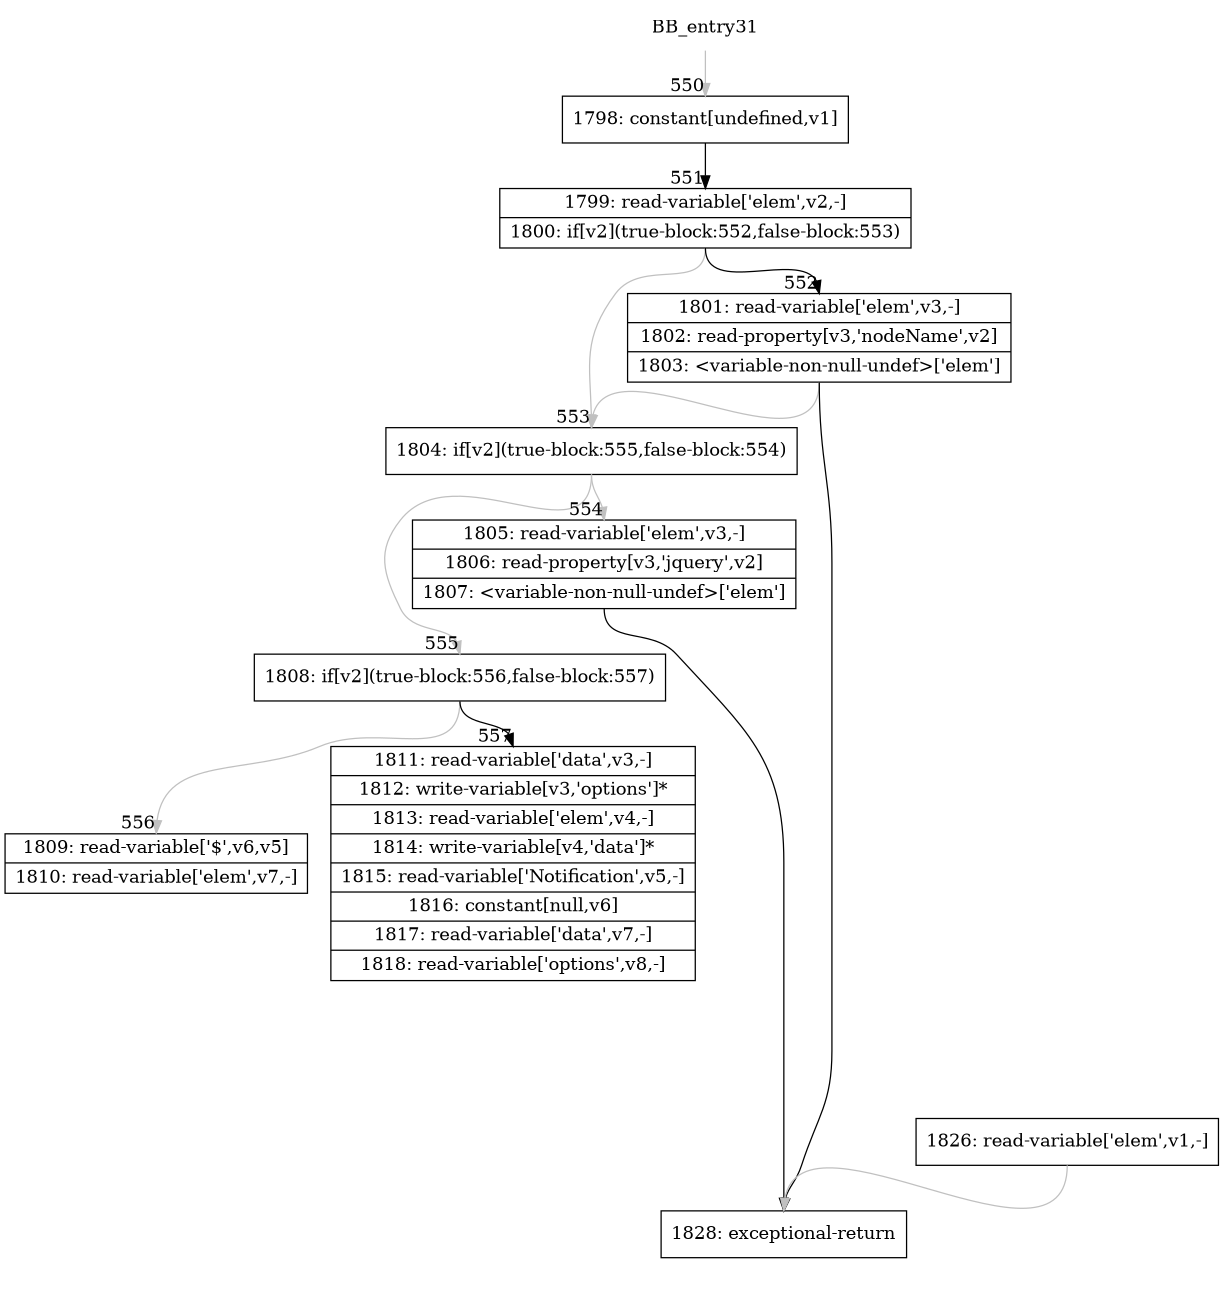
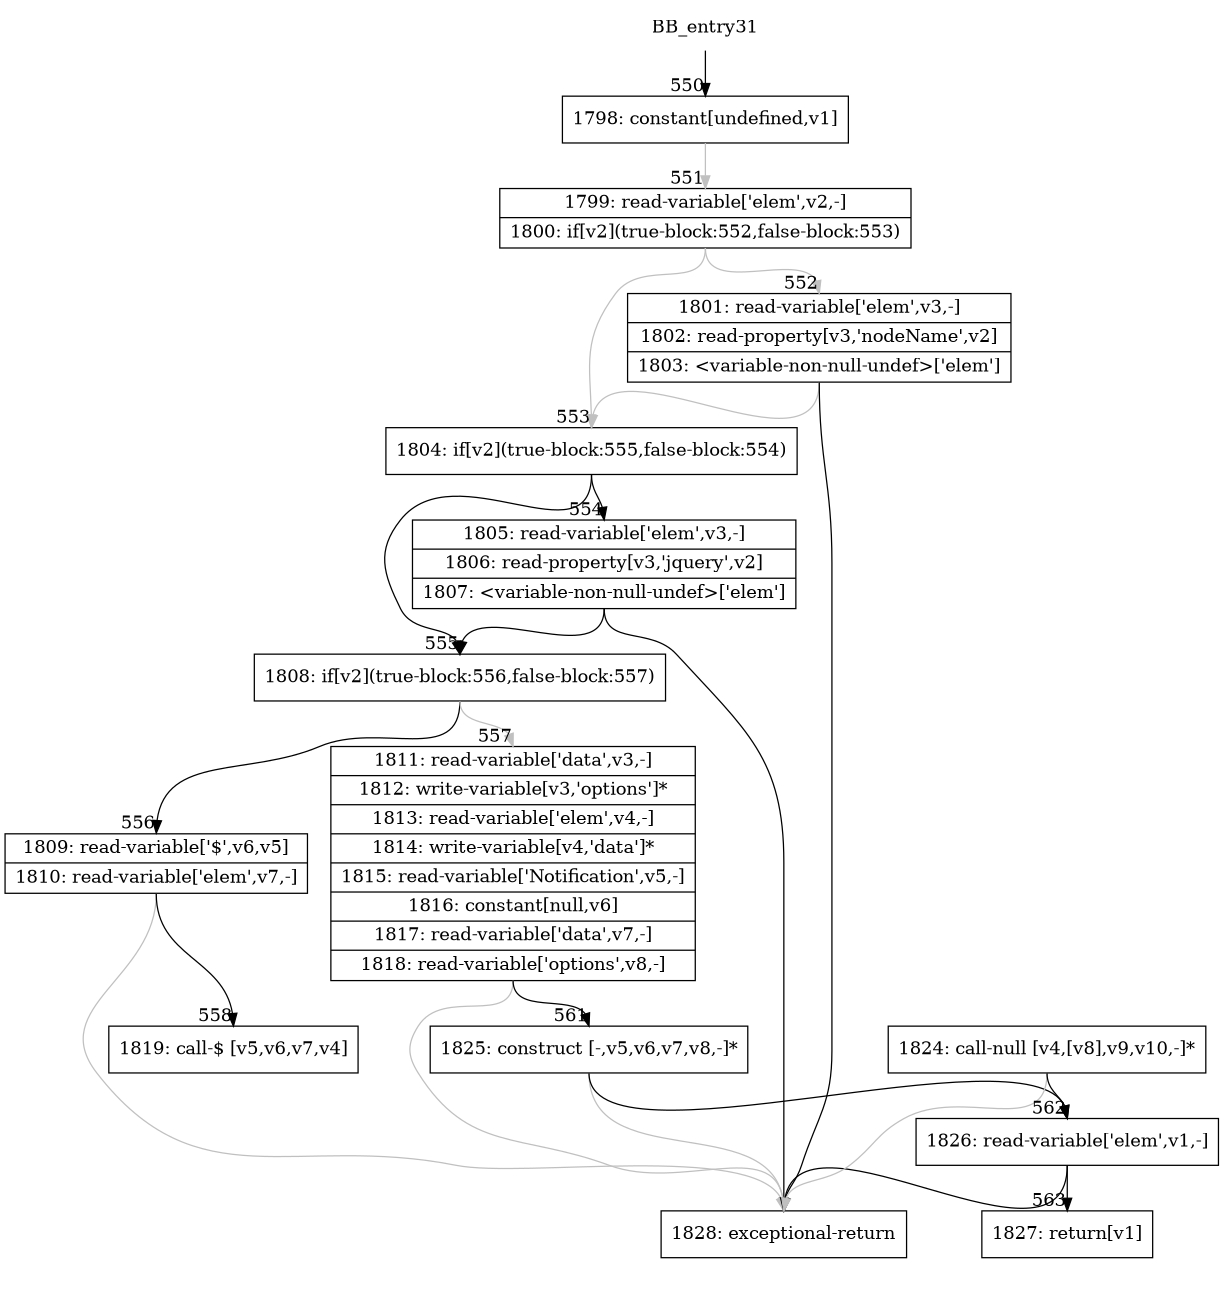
(705, 67) -> (705, 67)
(705, 159) -> (705, 159)
(756, 271) -> (756, 271)
(595, 492) -> (595, 492)
(424, 502) -> (424, 502)
none -> (538, 632)
(480, 722) -> (480, 722)
(307, 751) -> (307, 751)
none -> (233, 1050)
none -> (589, 1050)
none -> (1047, 1050)
none -> (515, 1141)
none -> (328, 1156)
(932, 1190) -> (932, 1190)
none -> (1067, 1234)
